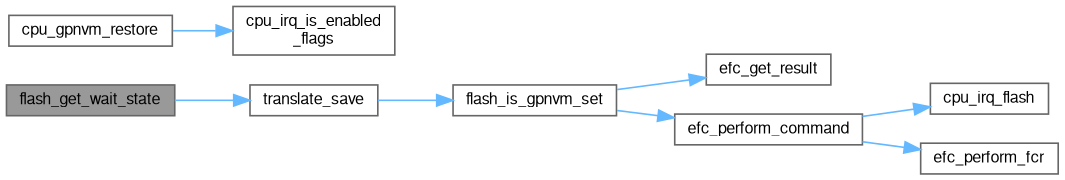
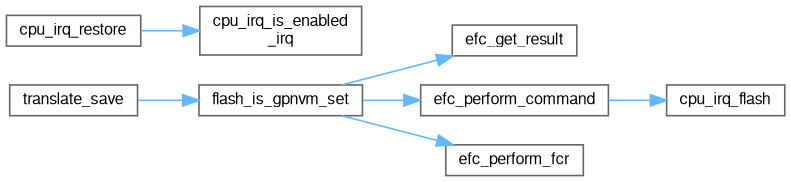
(91, 31) -> (74, 31)
(314, 31) -> (281, 31)
(91, 100) -> none
(883, 145) -> (389, 128)
